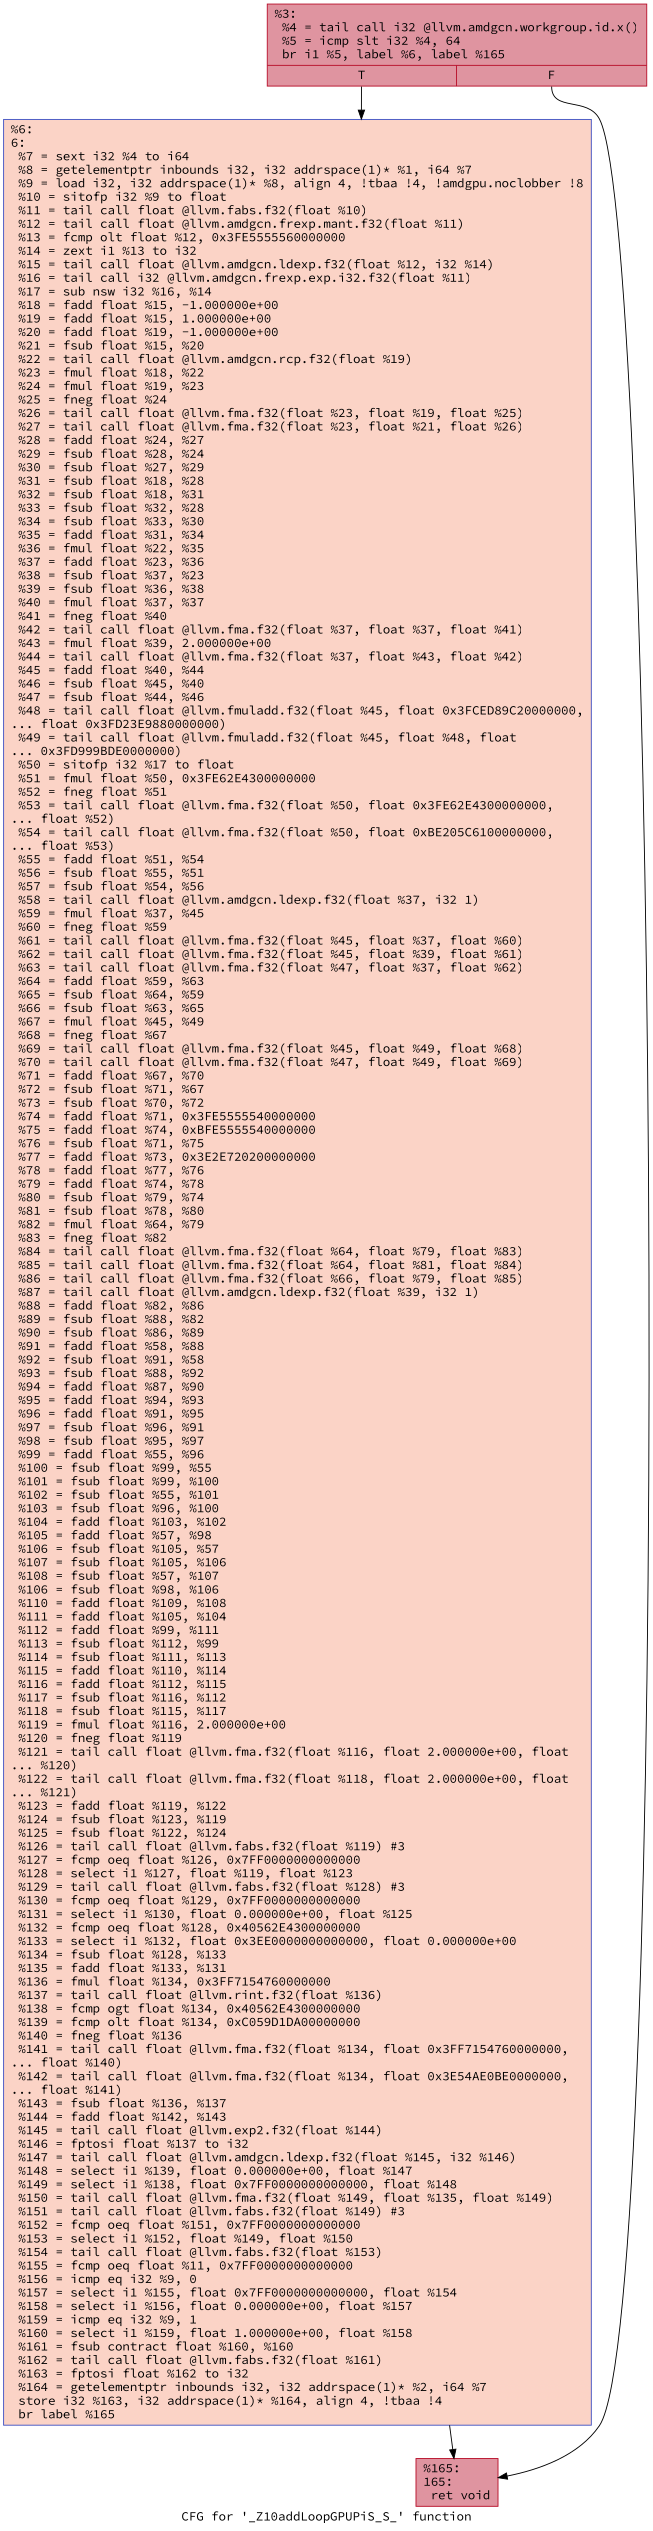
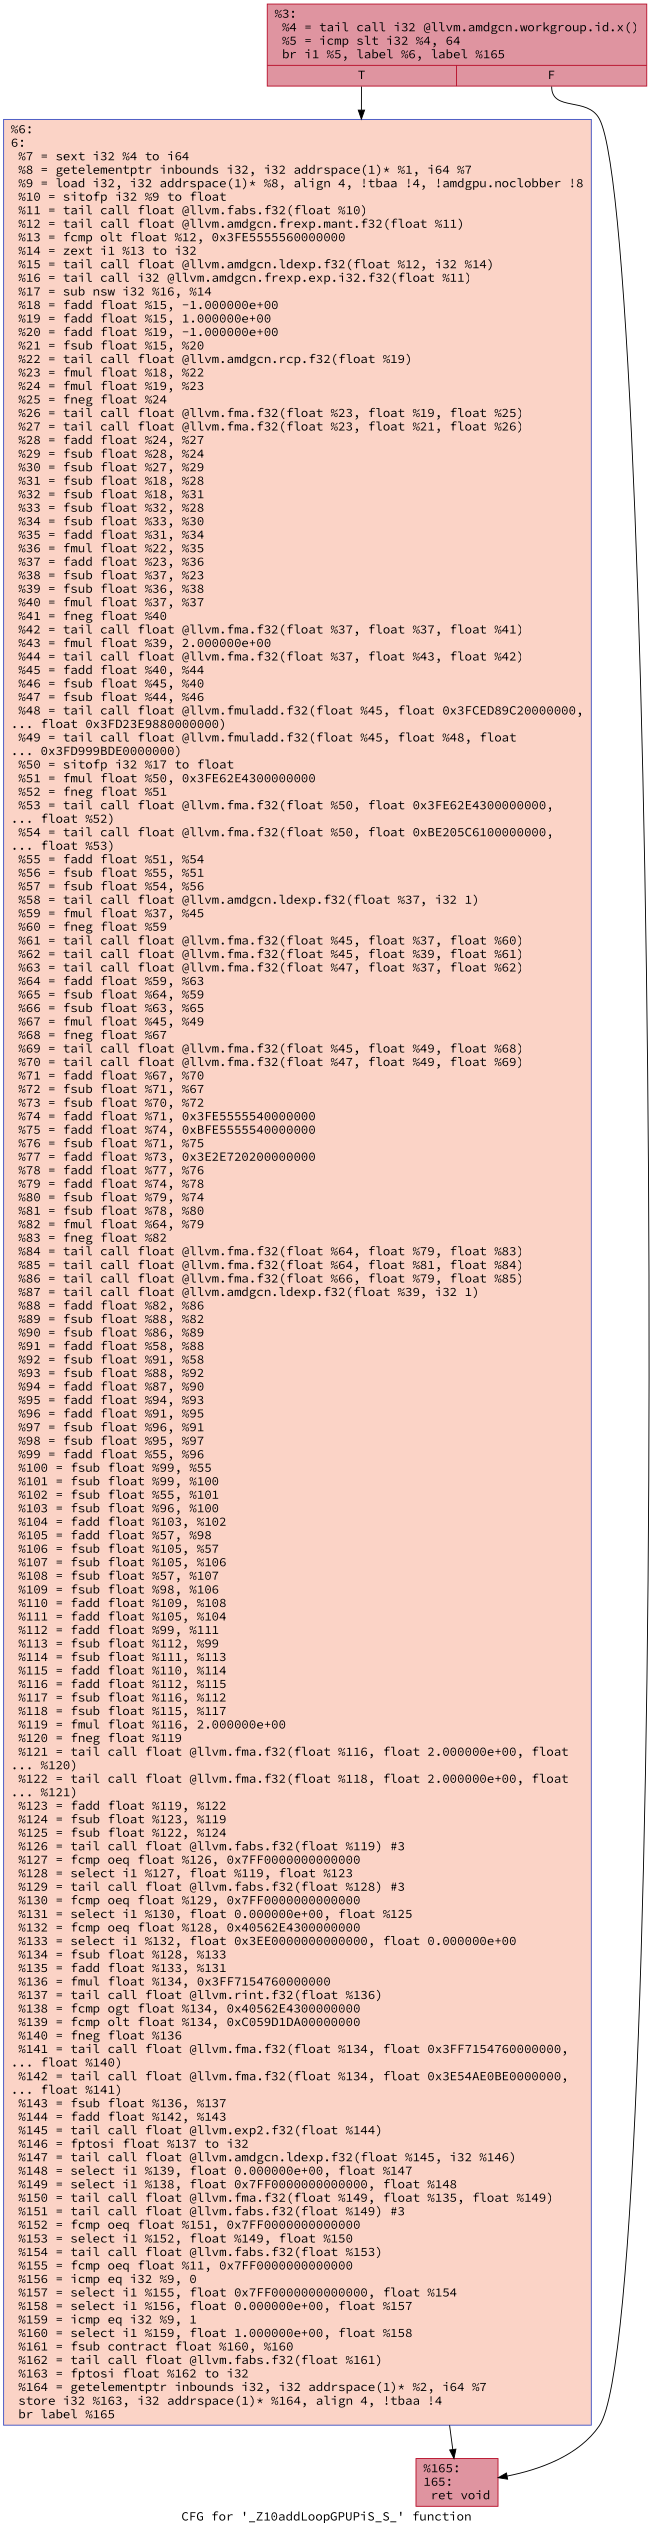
(115, 1590) -> (115, 1590)
